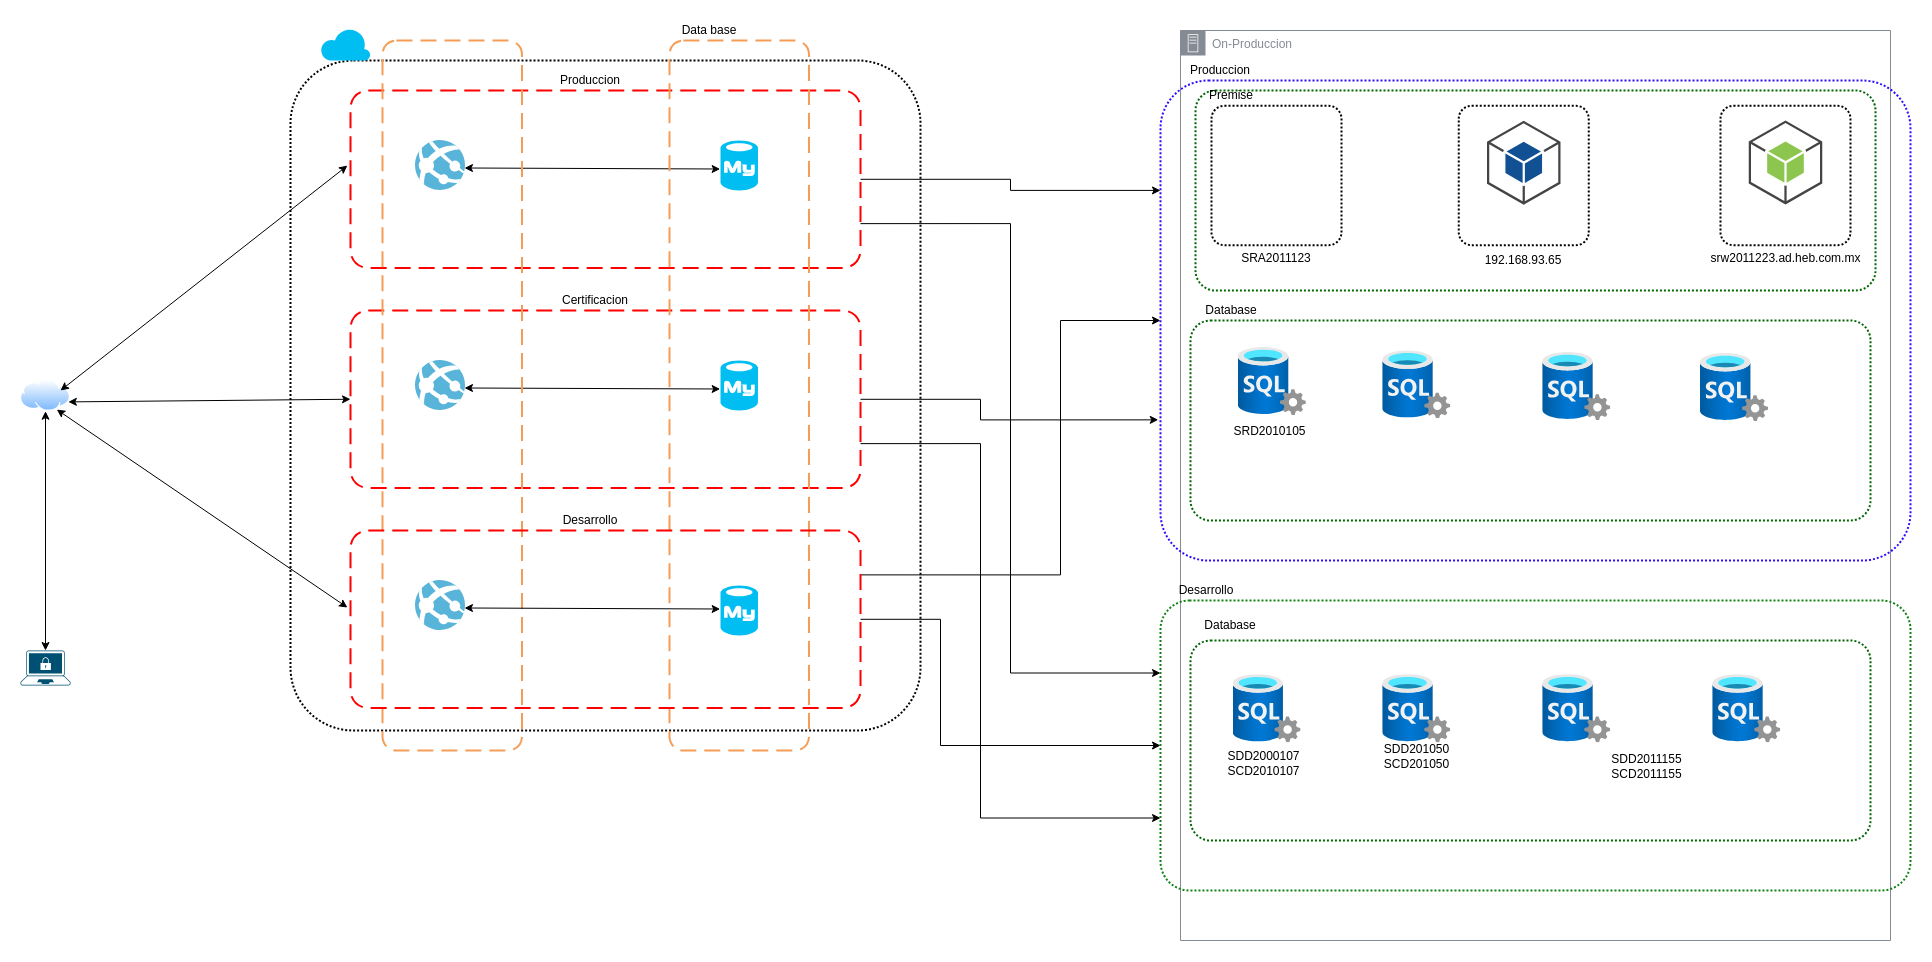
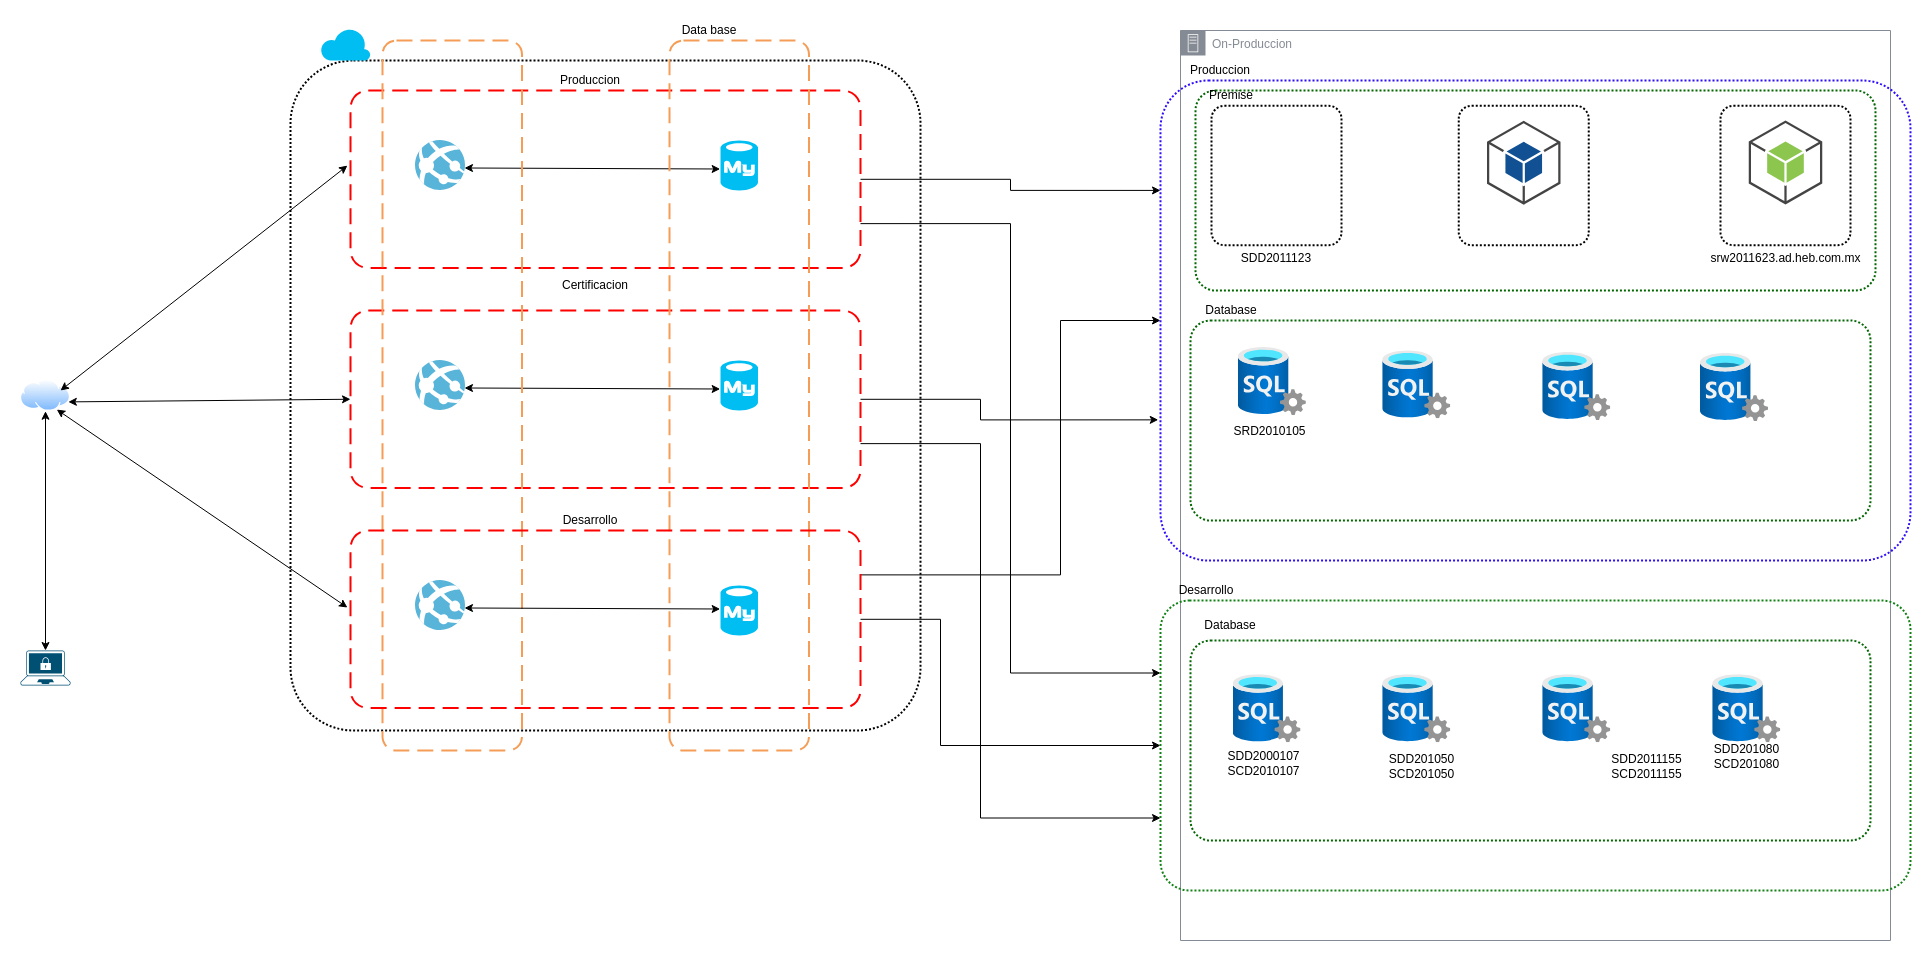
(1277, 259) -> (1277, 259)
(1786, 259) -> (1786, 259)
(1524, 261) -> none
(596, 301) -> (596, 286)
(1417, 756) -> (1422, 766)
none -> (1747, 756)
